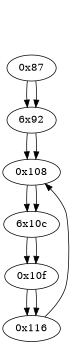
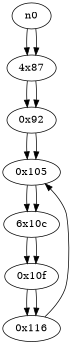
none -> (32, 16)
(32, 68) -> (32, 68)
(32, 120) -> (32, 120)
(32, 172) -> (32, 172)
